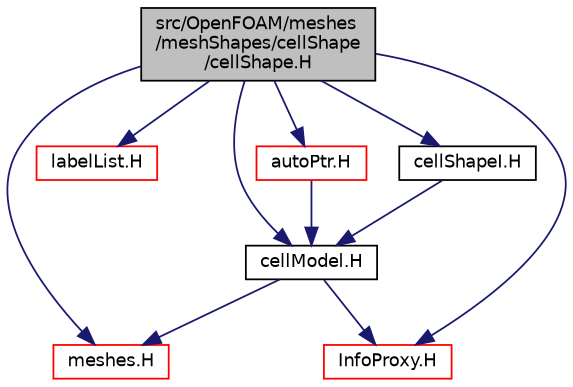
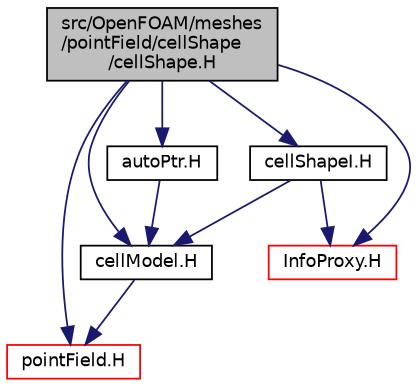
(258, 44) -> (162, 44)
(97, 163) -> none
(311, 163) -> (162, 163)
(344, 305) -> (324, 204)
(111, 362) -> (74, 362)
